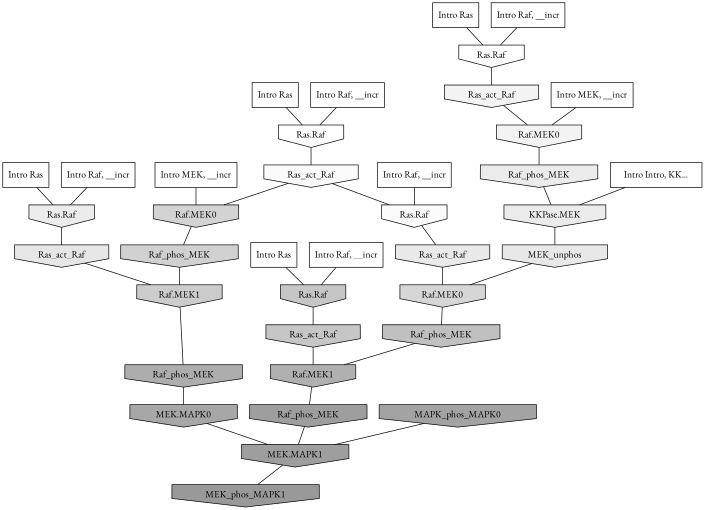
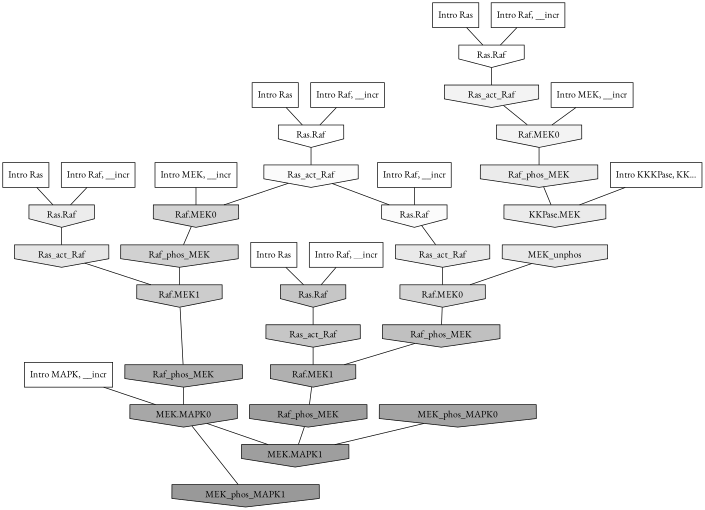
(656, 175) -> (656, 175)
(555, 236) -> none
none -> (69, 375)
(458, 415) -> (458, 415)
(270, 475) -> (215, 455)
